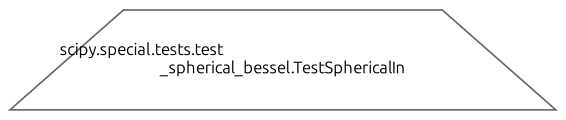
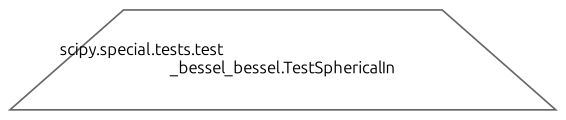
(283, 60) -> (283, 60)
